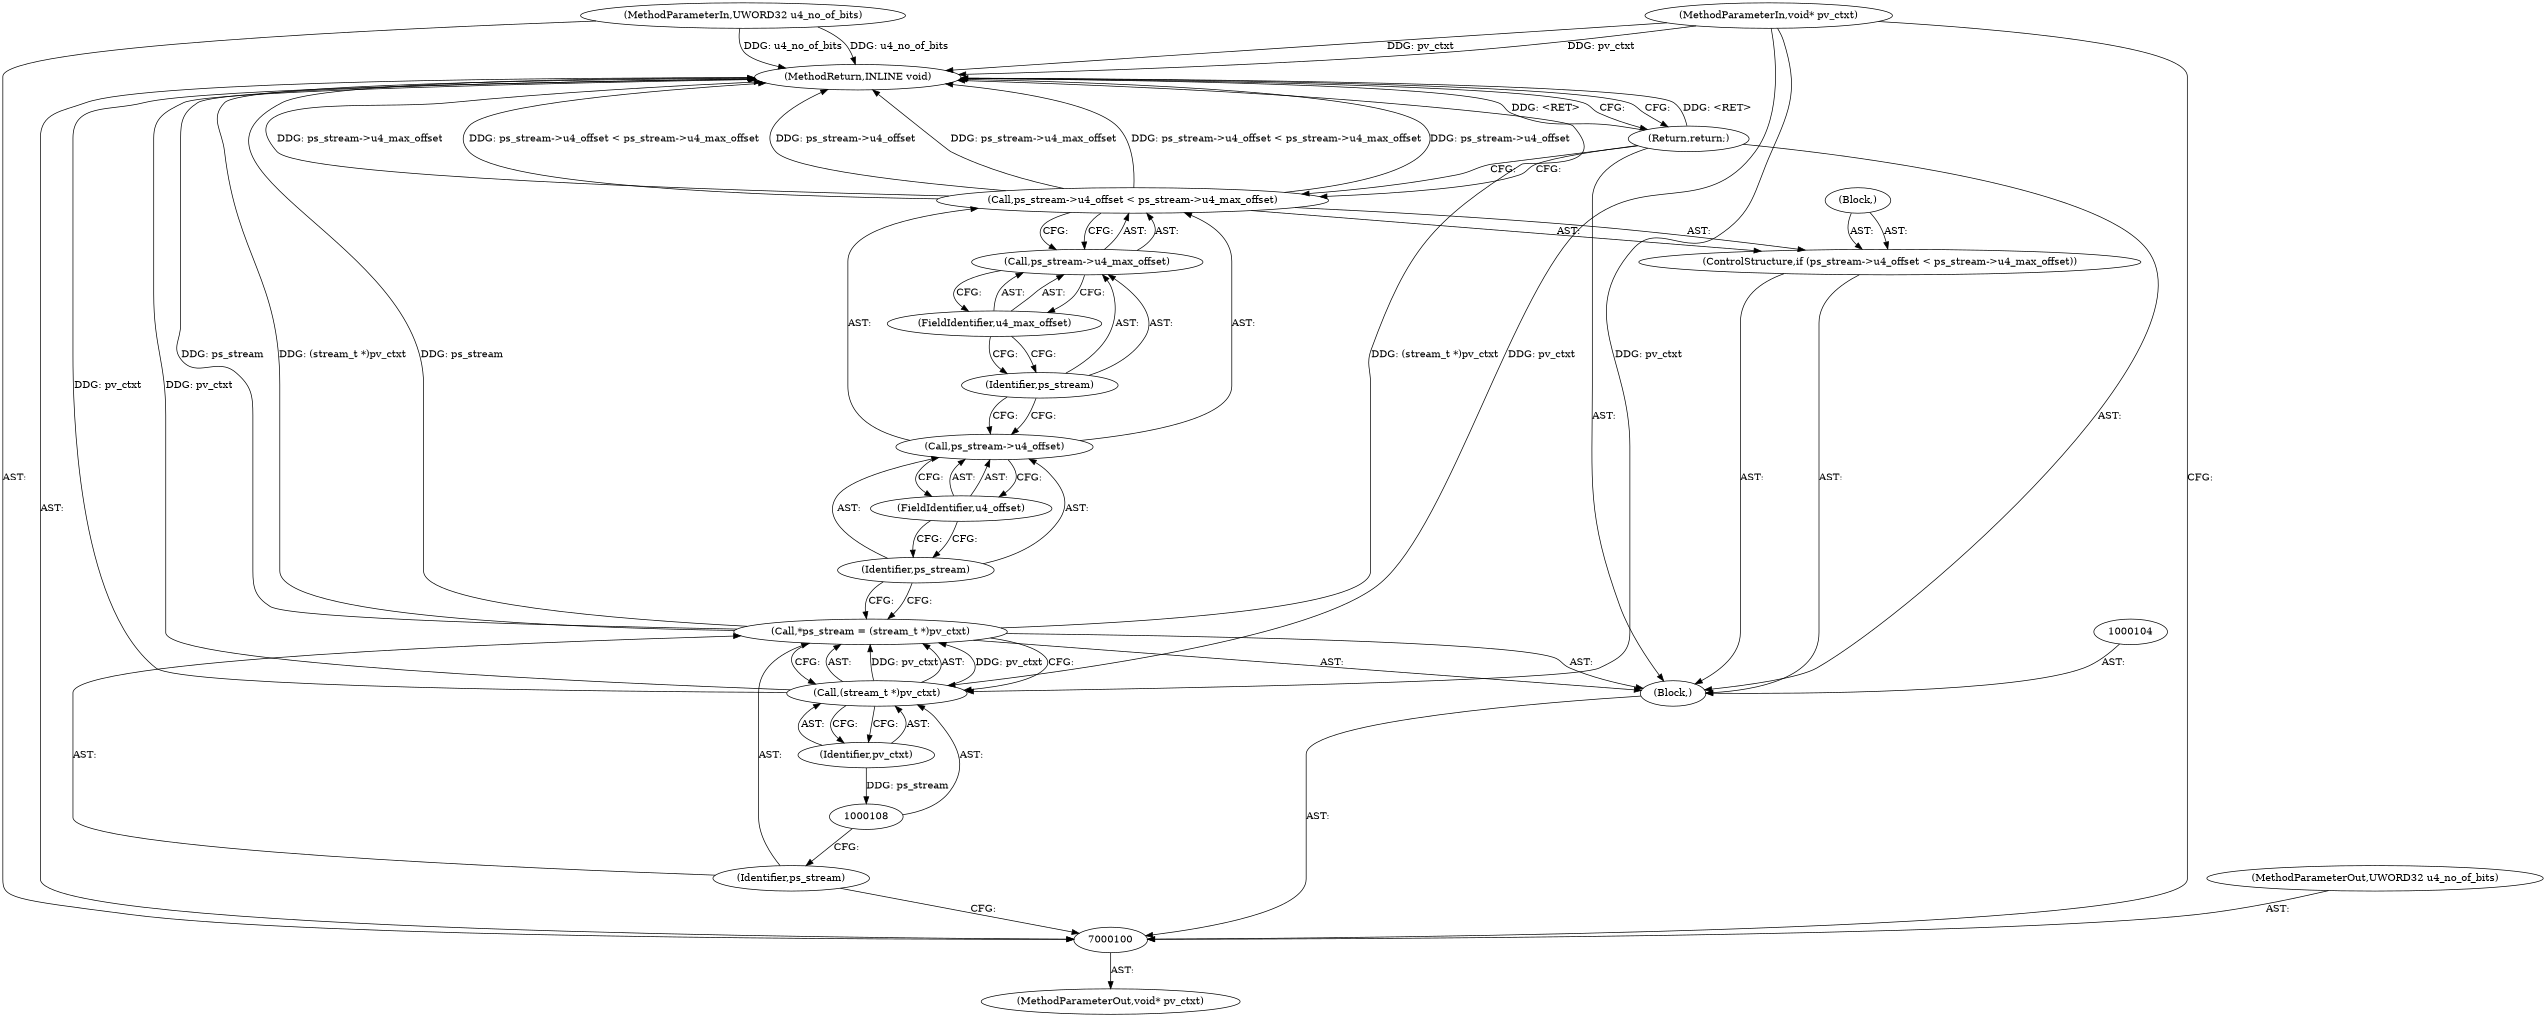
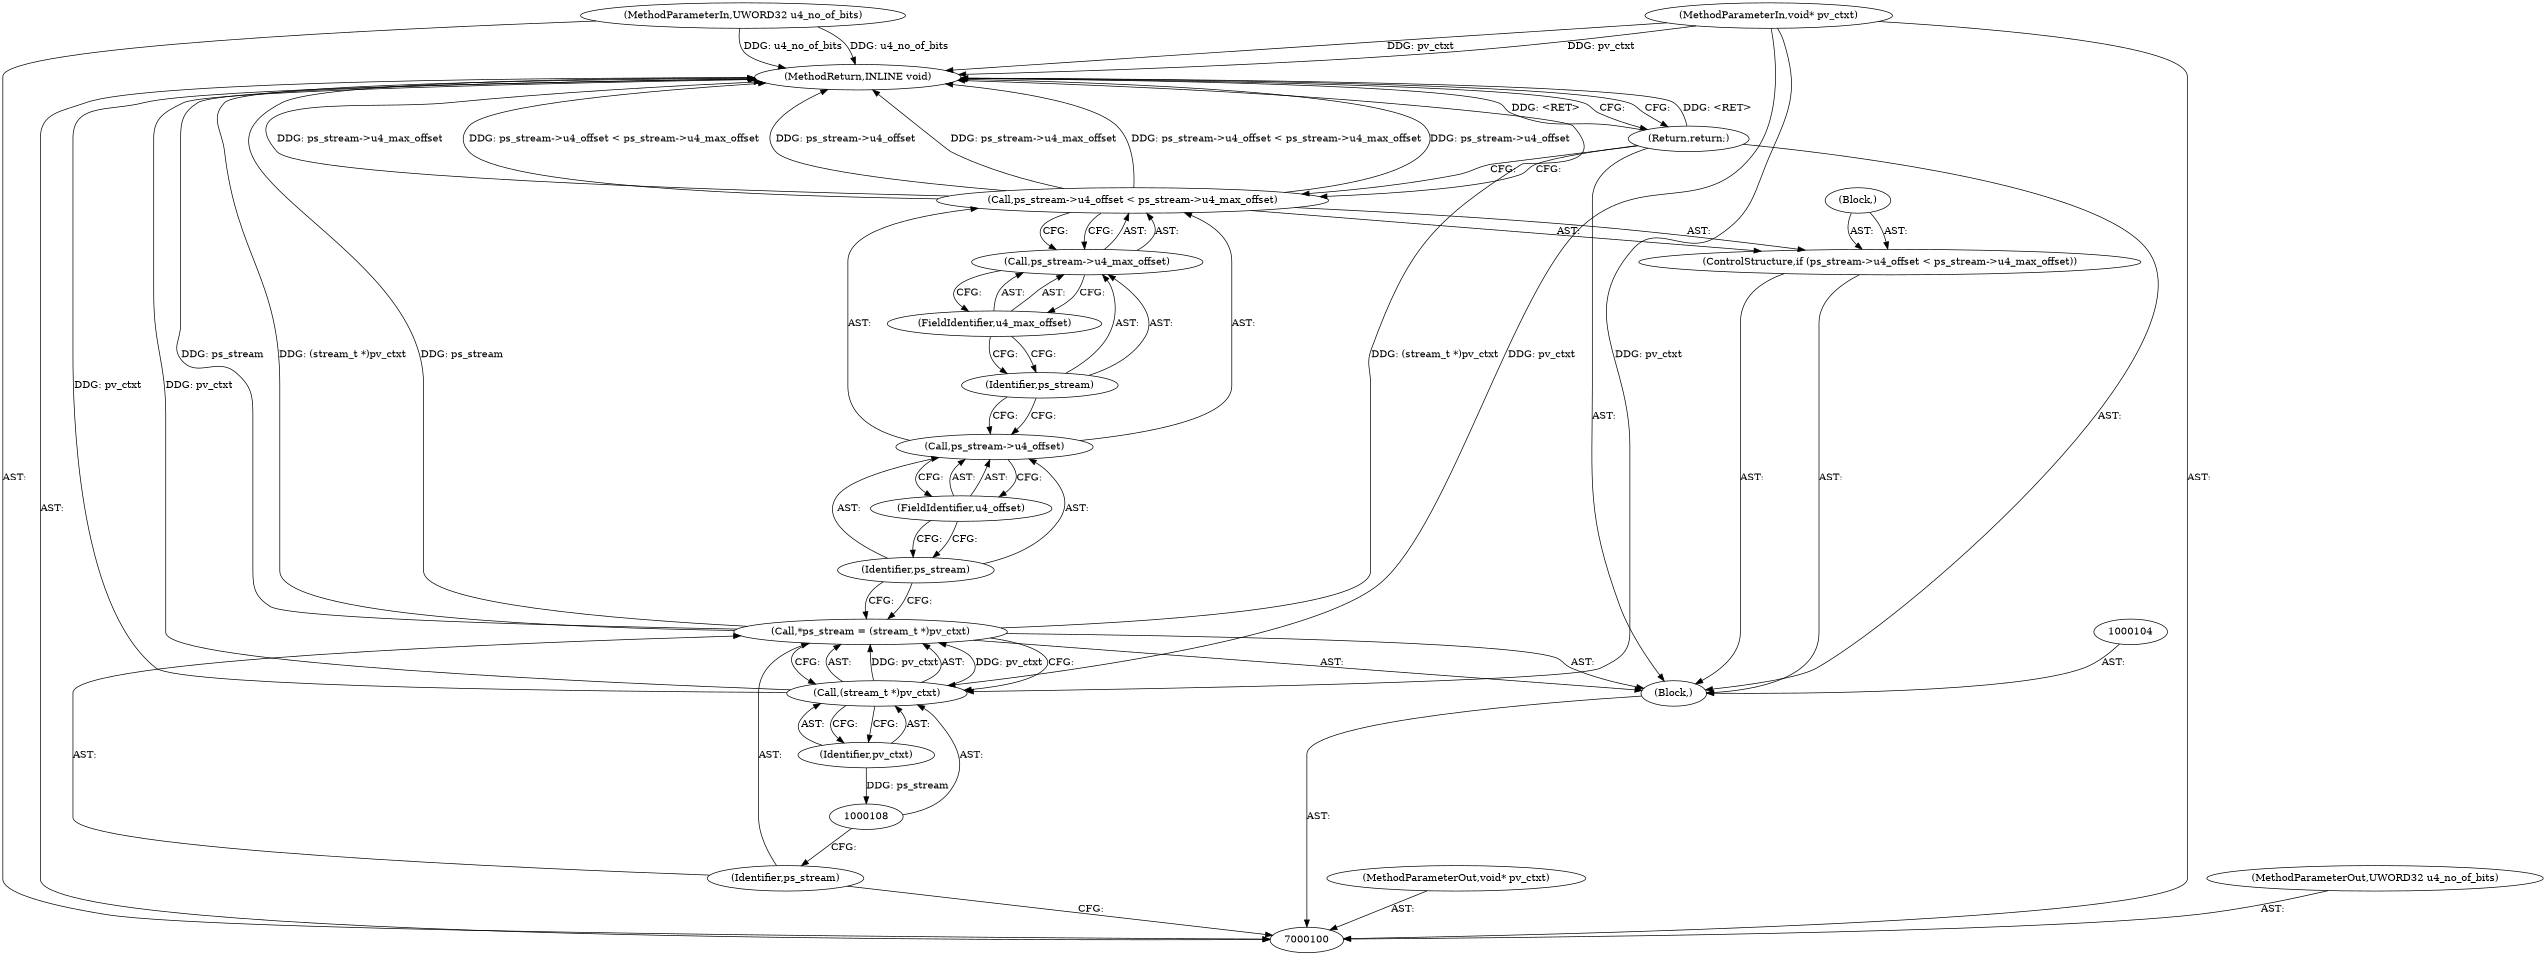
(2202, 478) -> (2201, 478)
(1111, 967) -> (1382, 909)
